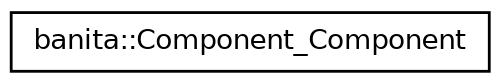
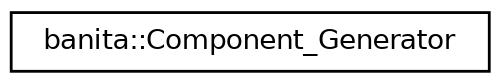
(250, 42) -> (250, 42)
